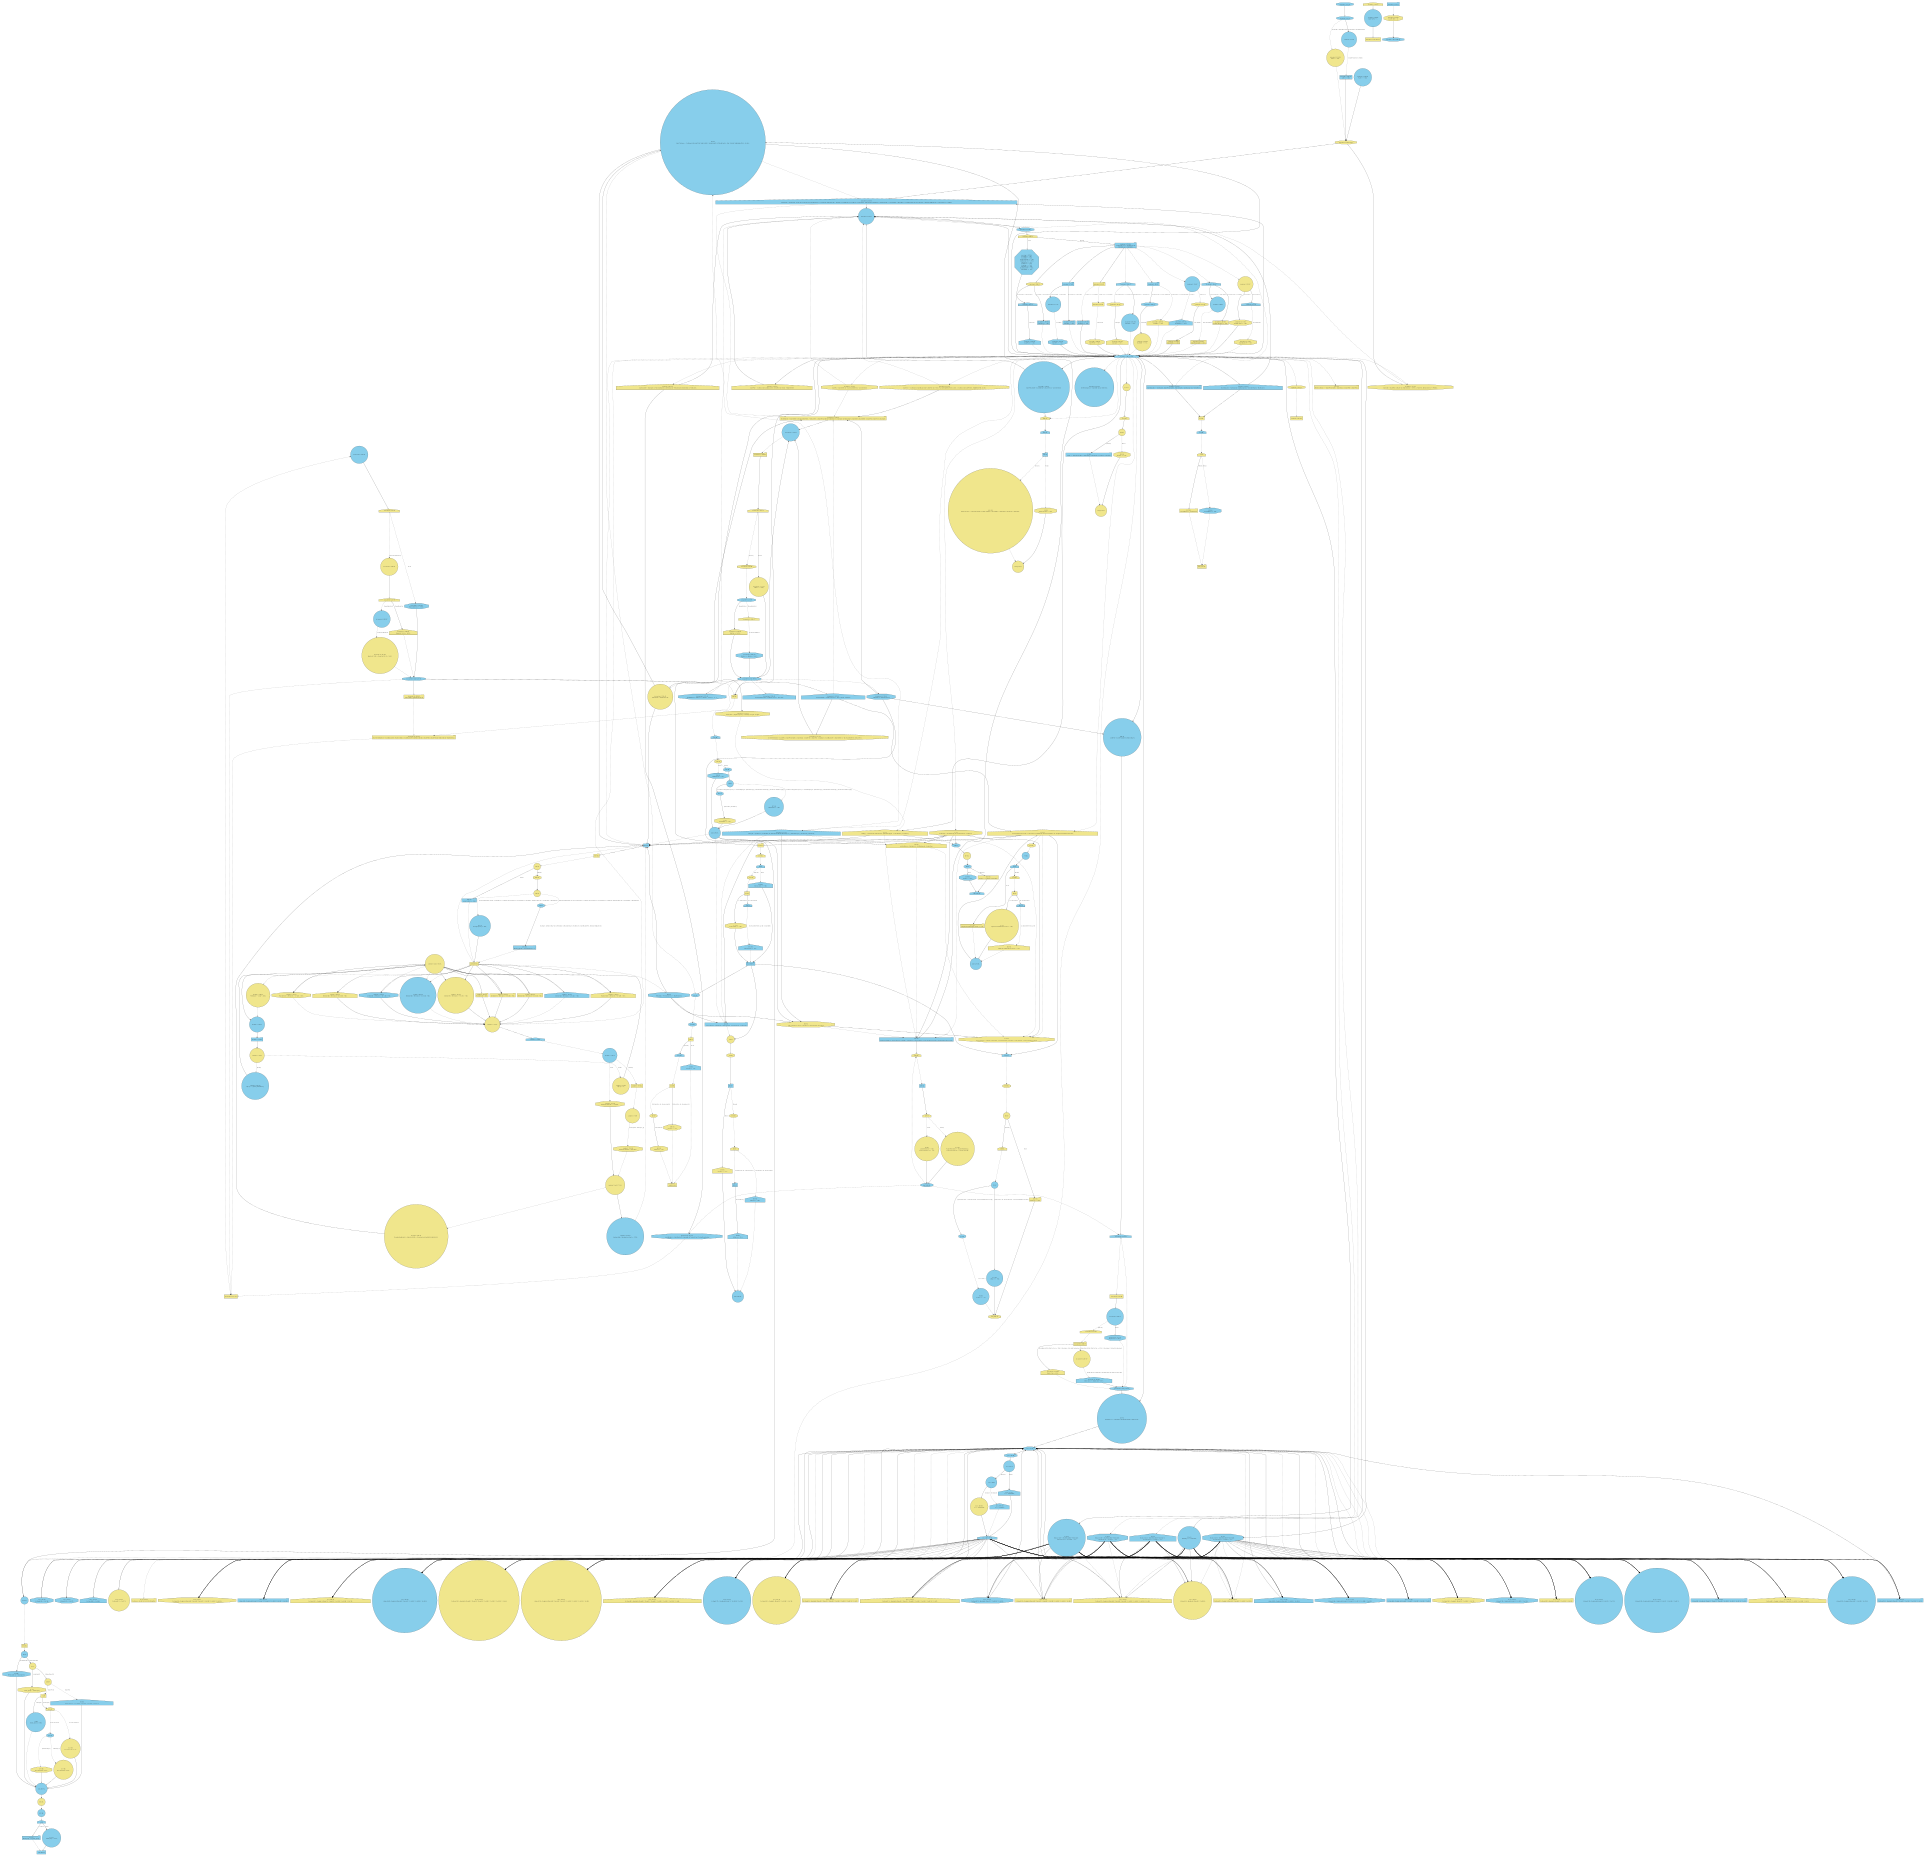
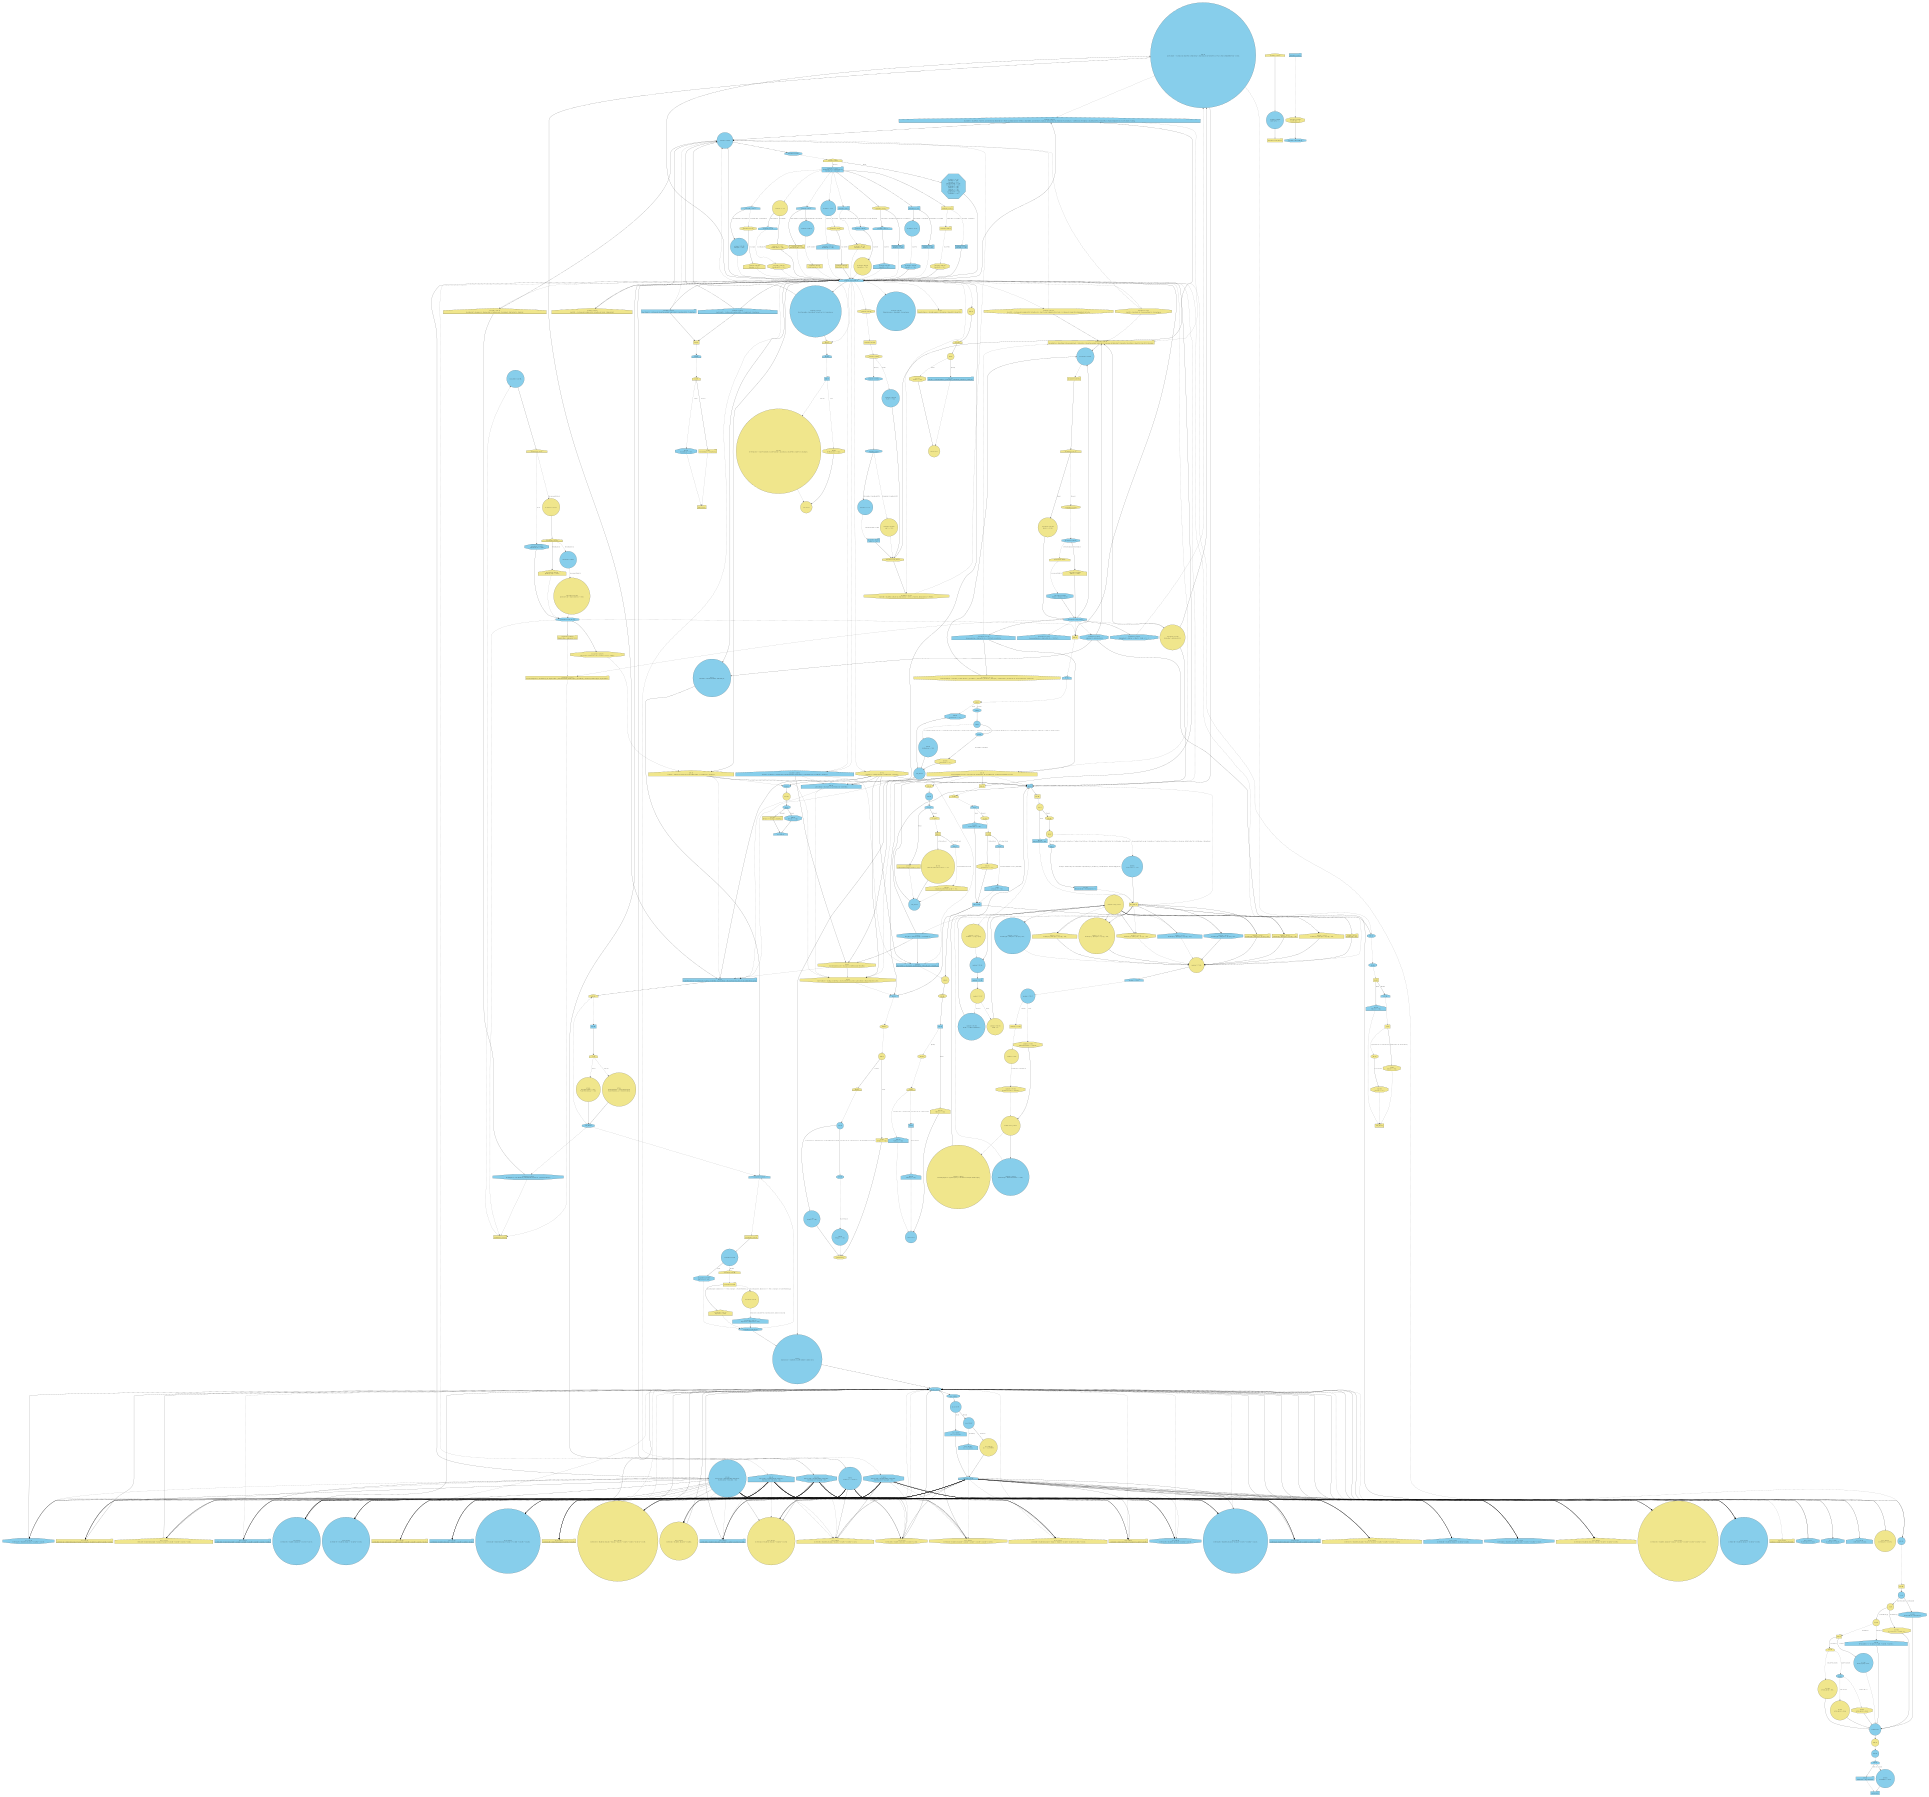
none -> (874, 357)
(916, 845) -> (831, 786)
